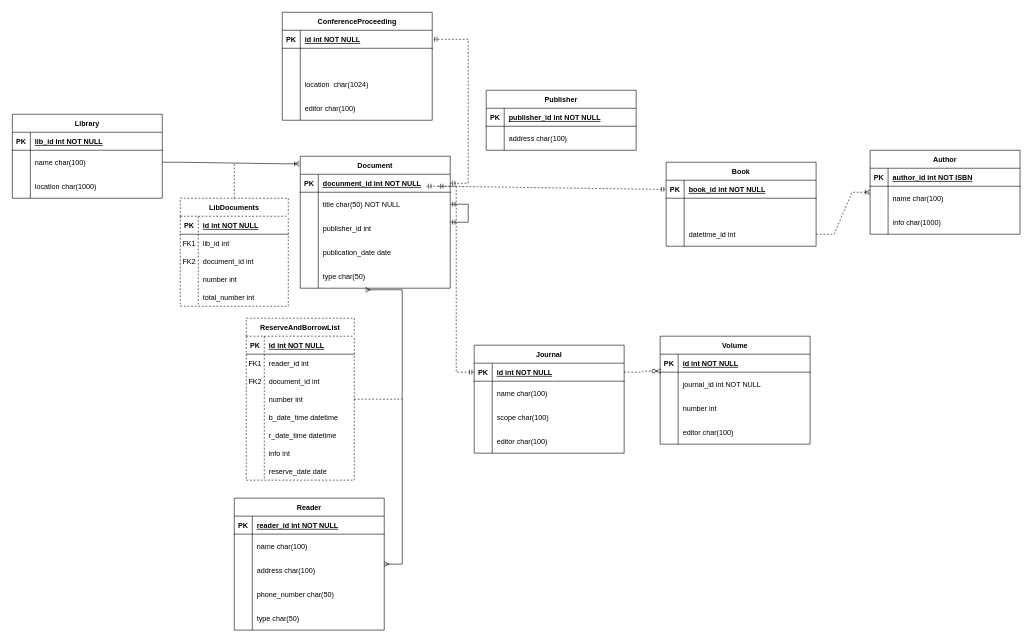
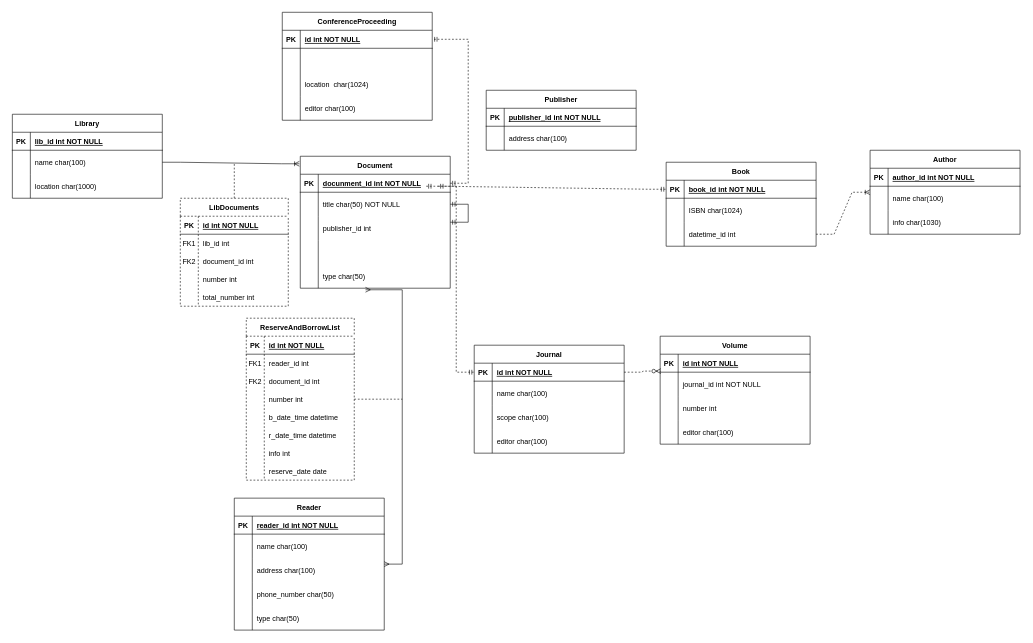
(932, 178) -> (932, 178)
none -> (750, 210)
(921, 223) -> (921, 223)
(384, 252) -> none
